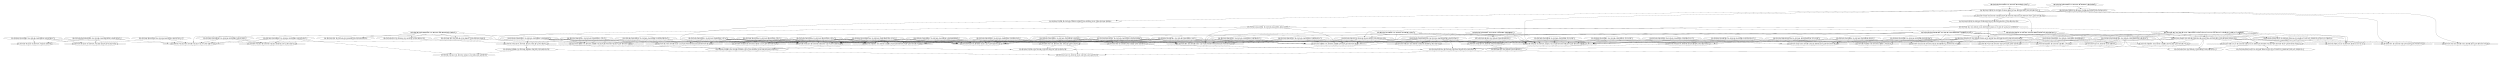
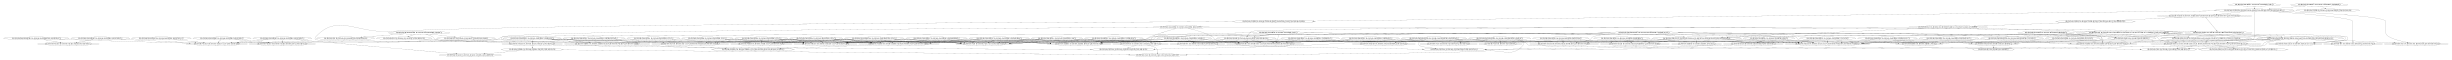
(35, 44) -> none
